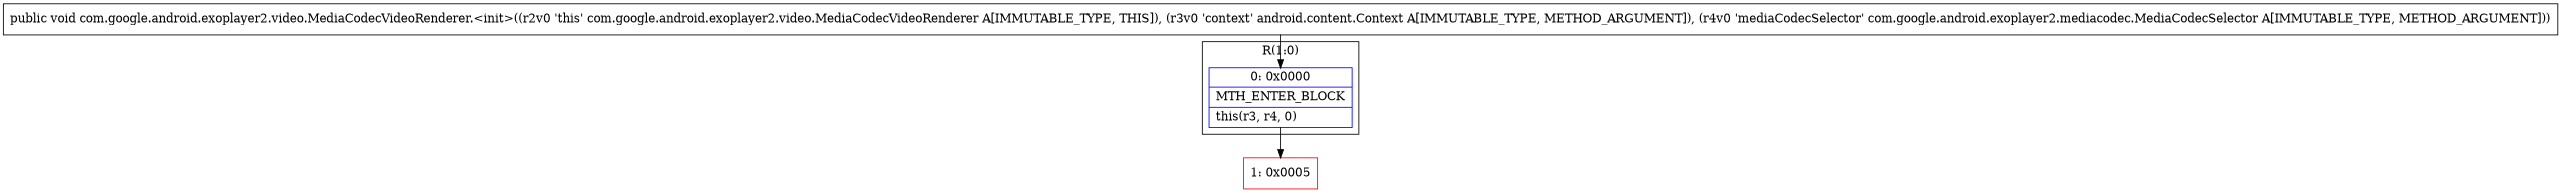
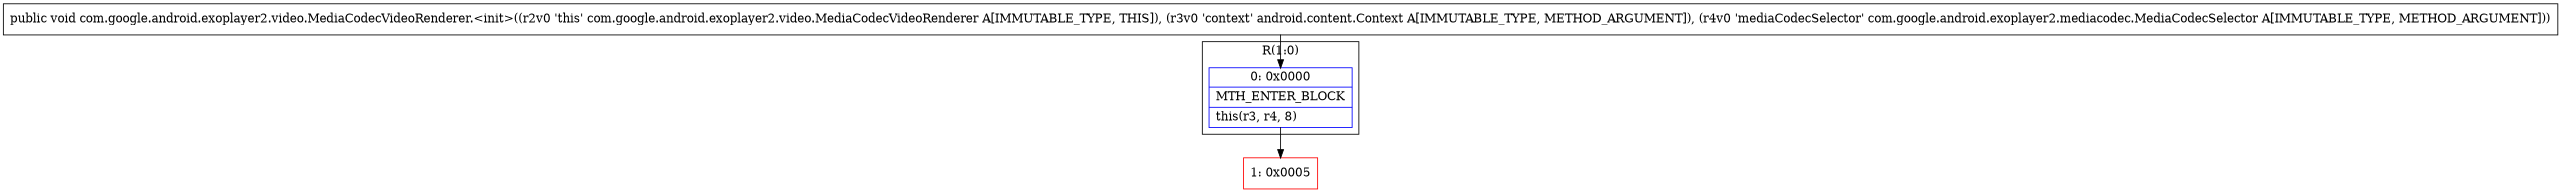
(1257, 117) -> (1257, 117)
